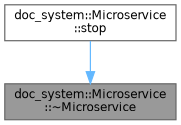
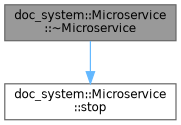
(90, 56) -> (90, 56)
